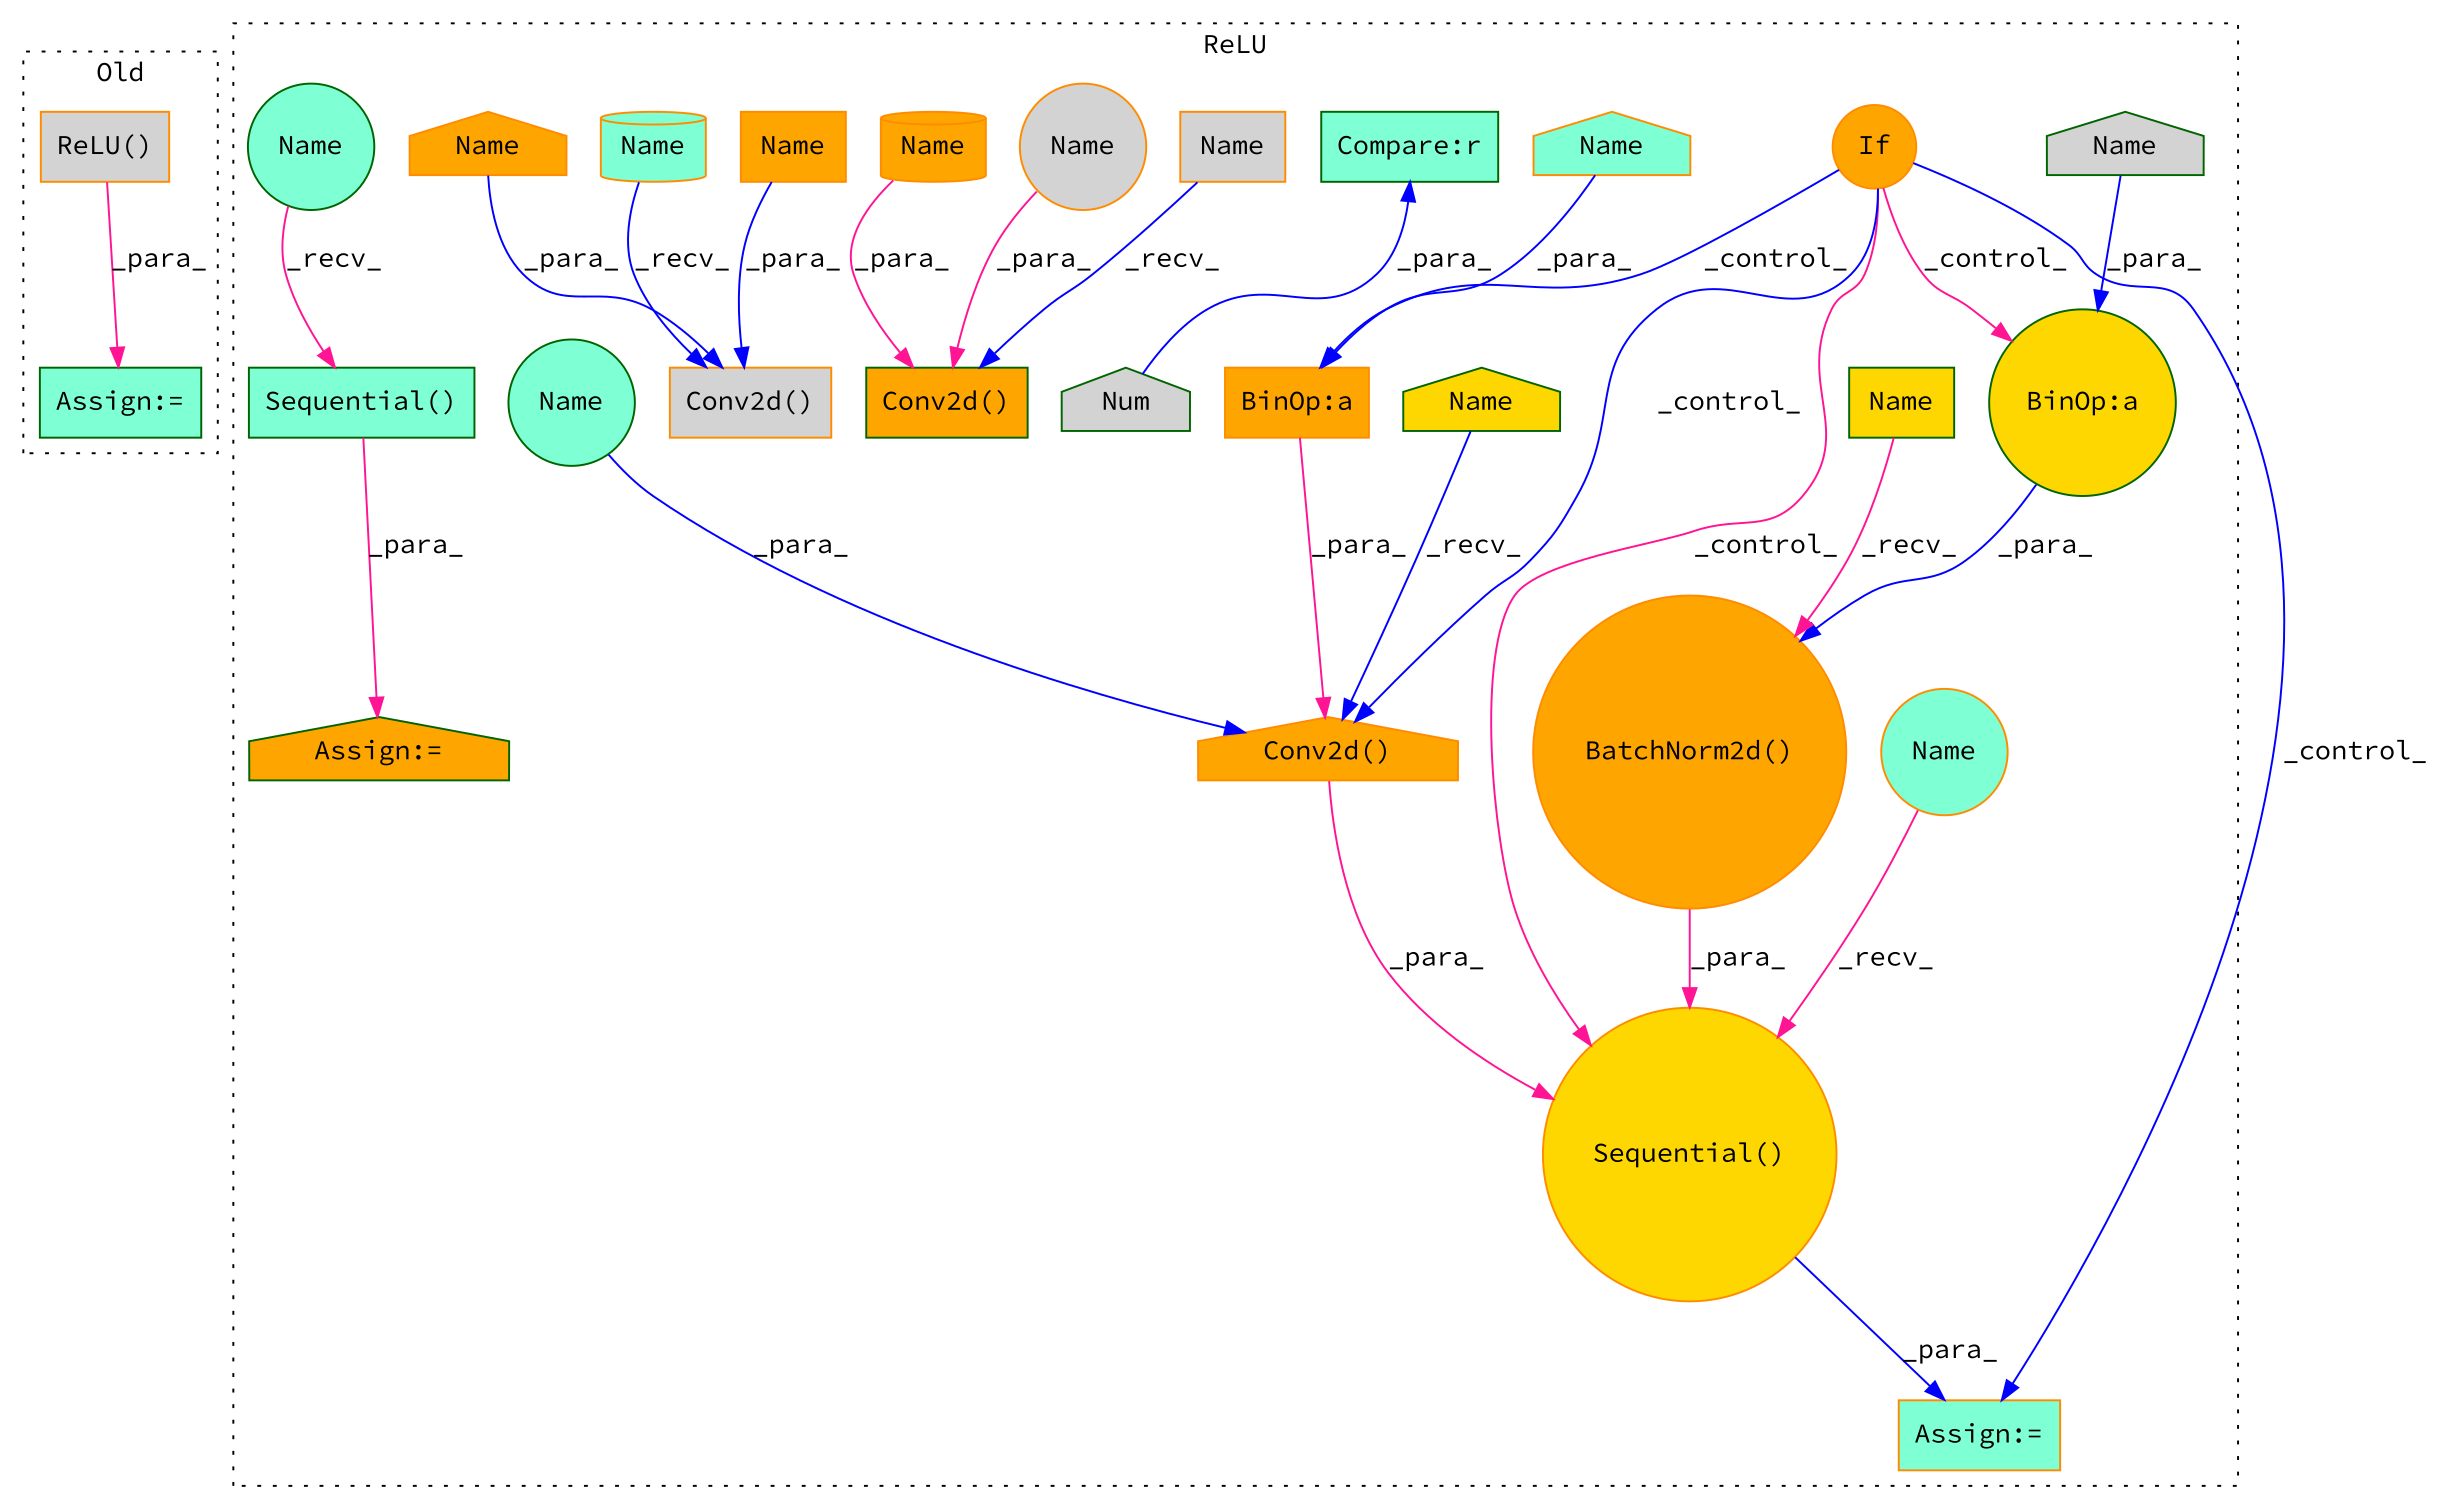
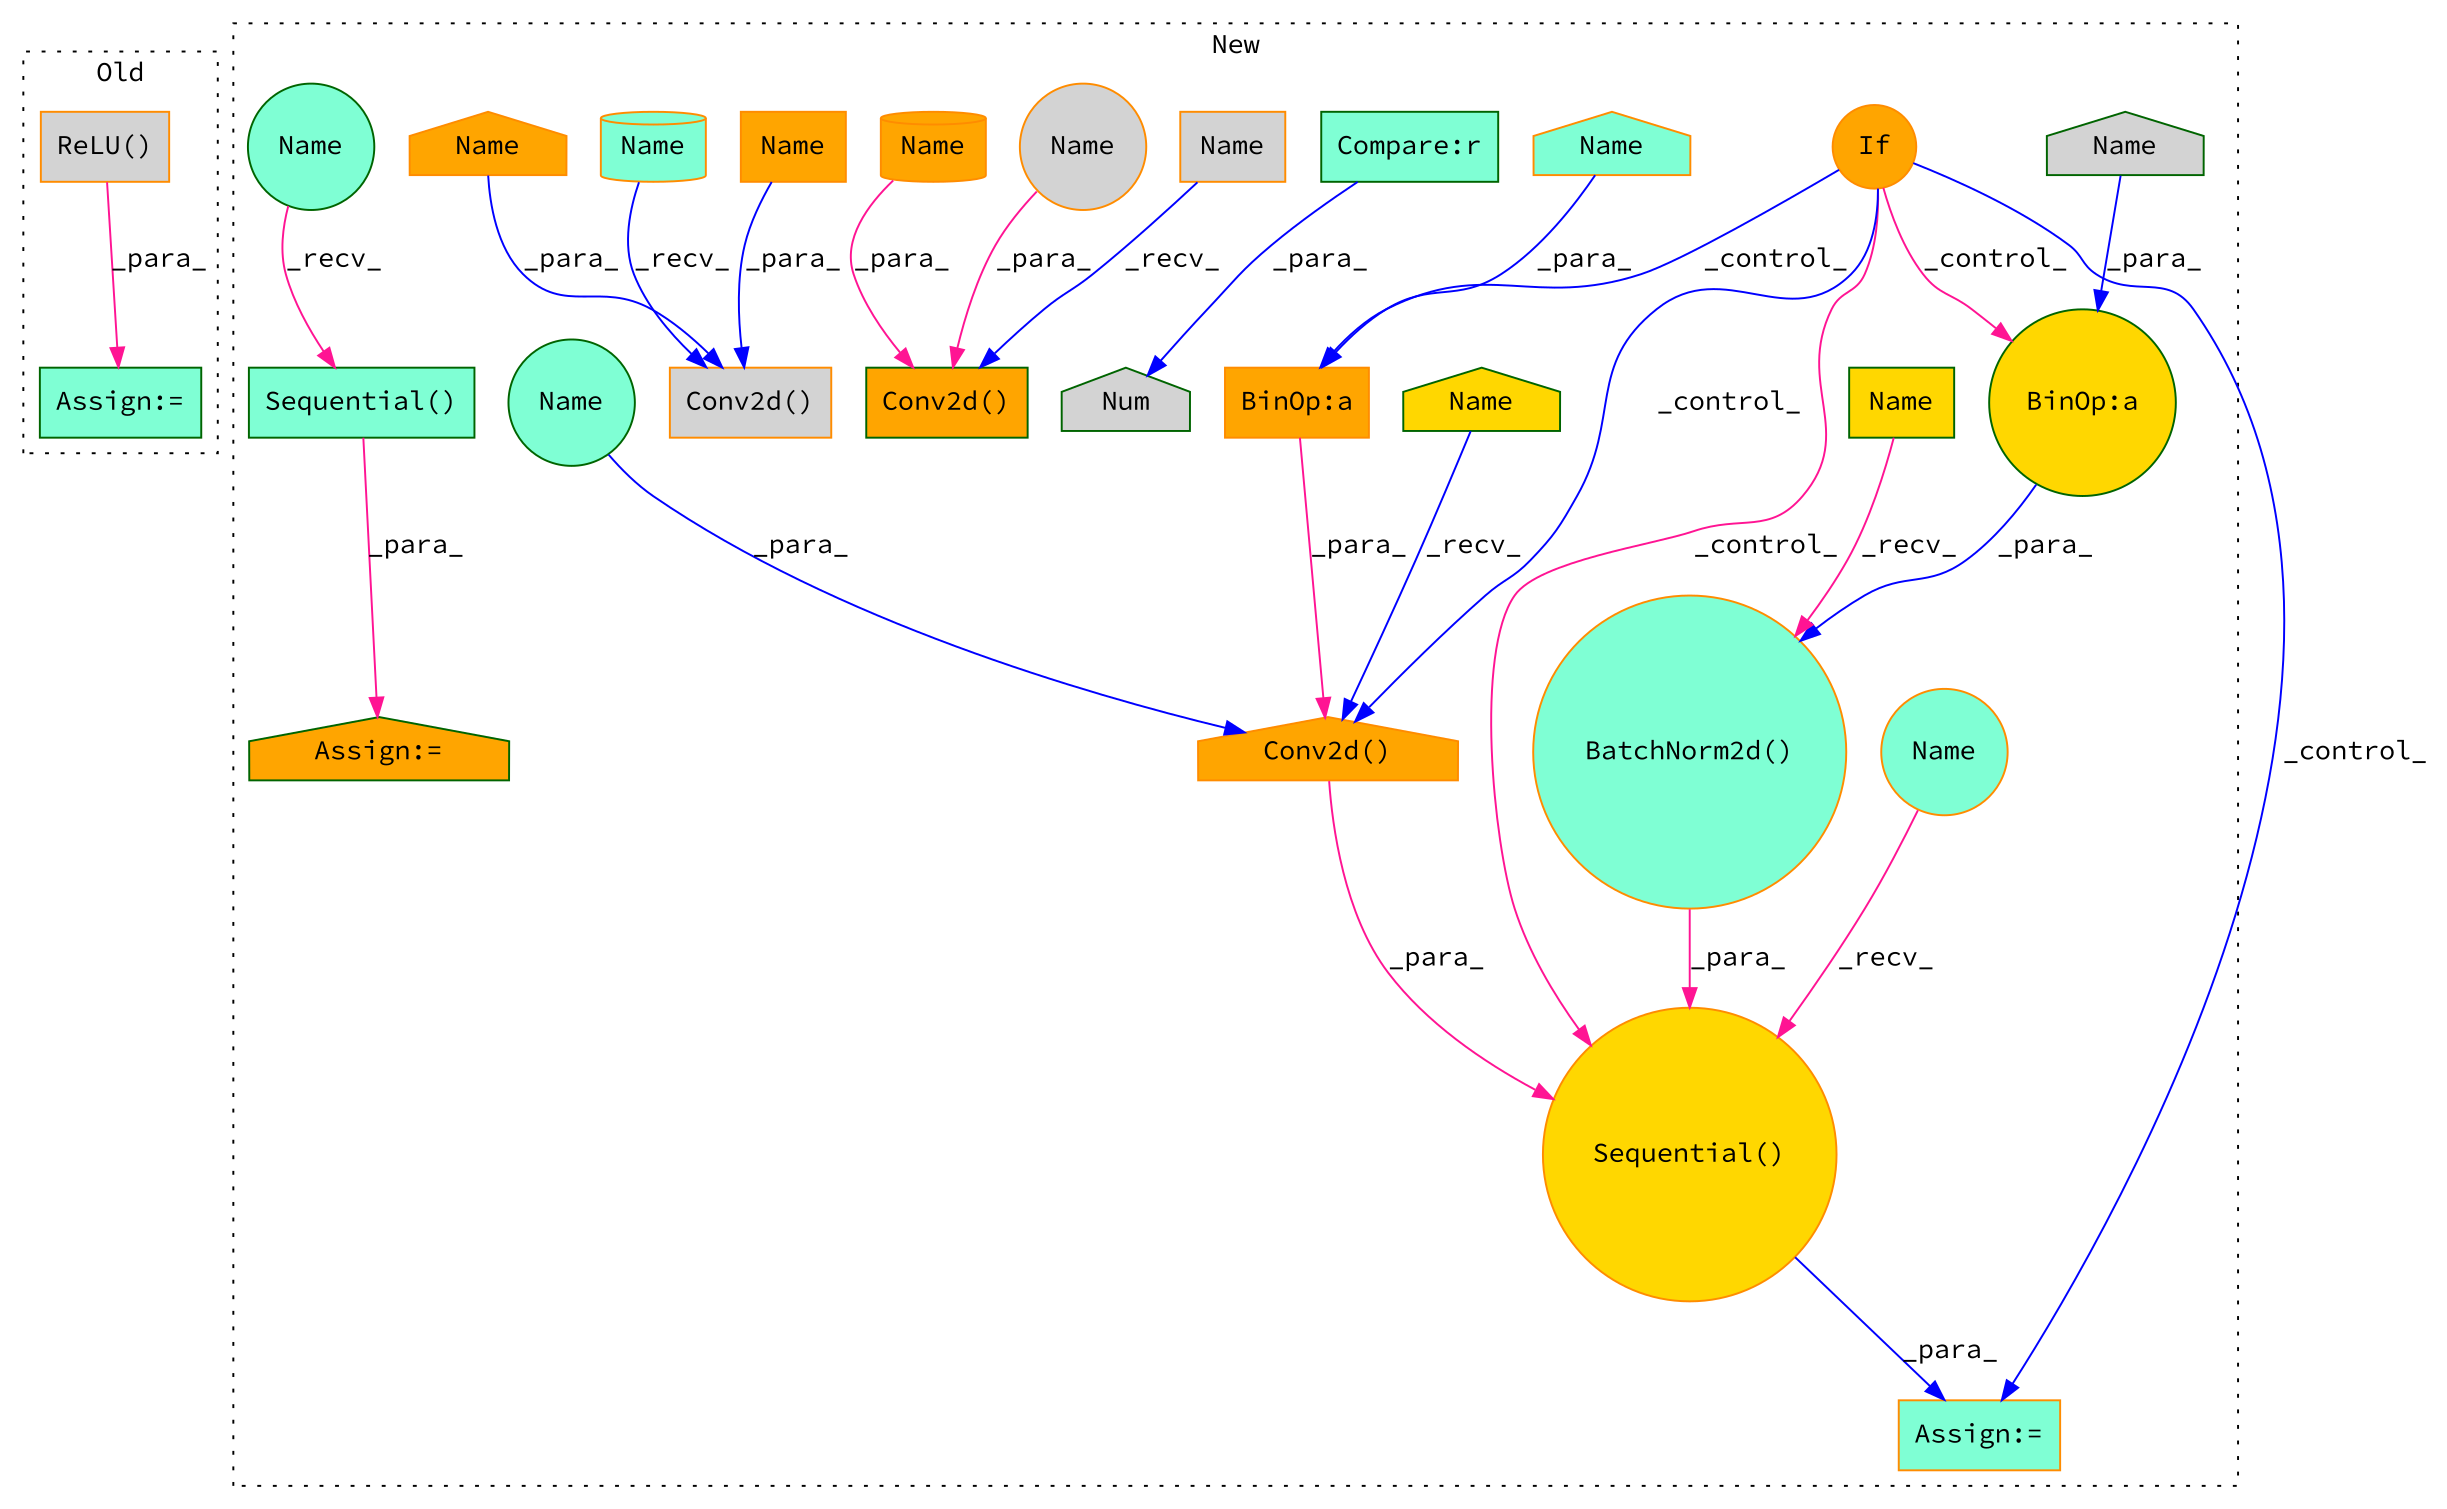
(1236, 46) -> (1236, 46)
(1288, 296) -> (1251, 263)
(1690, 752) -> (1690, 752)
